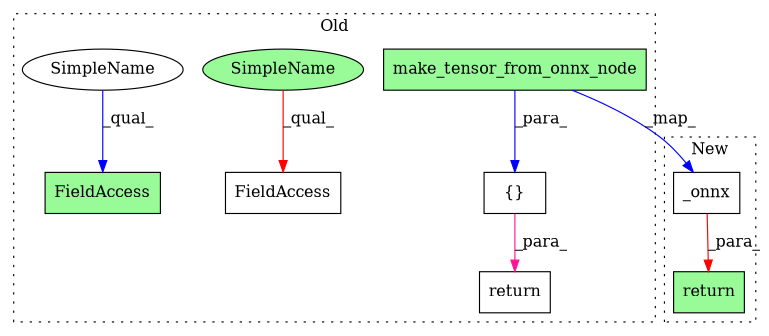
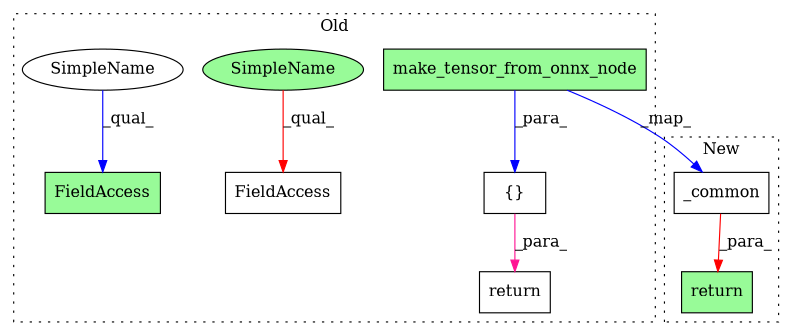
(707, 193) -> (722, 193)
